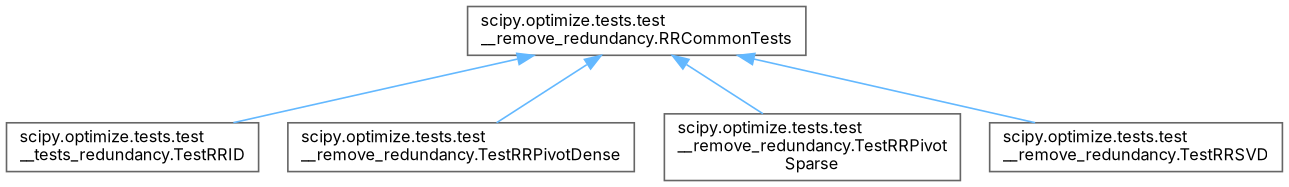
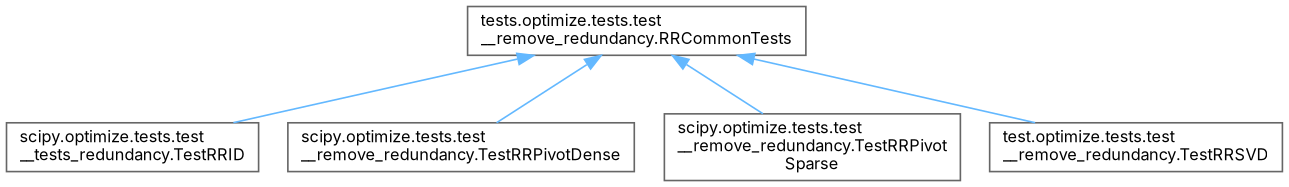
(637, 31) -> (637, 31)
(1136, 147) -> (1136, 147)
